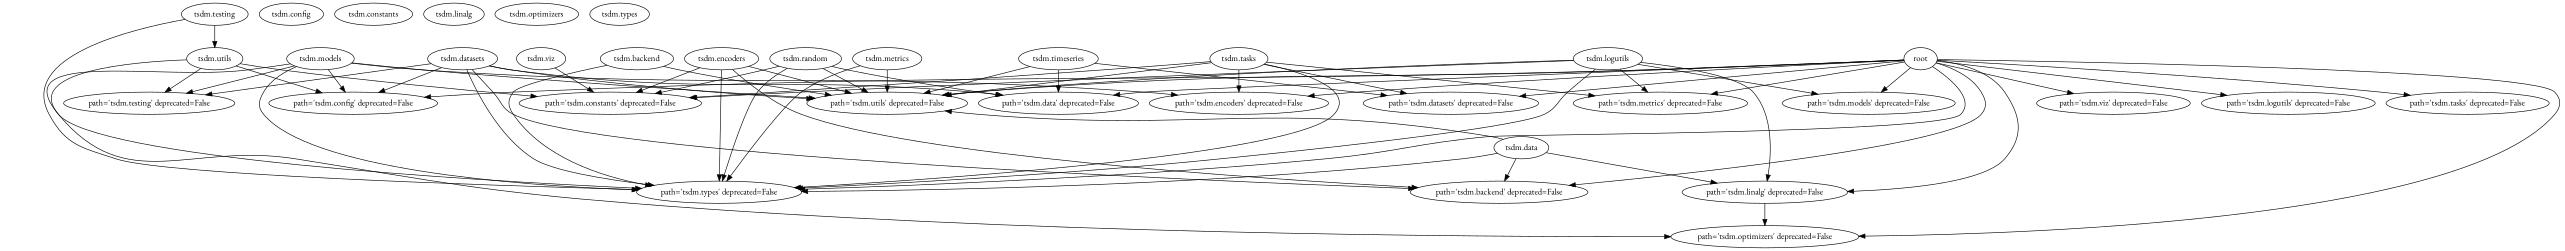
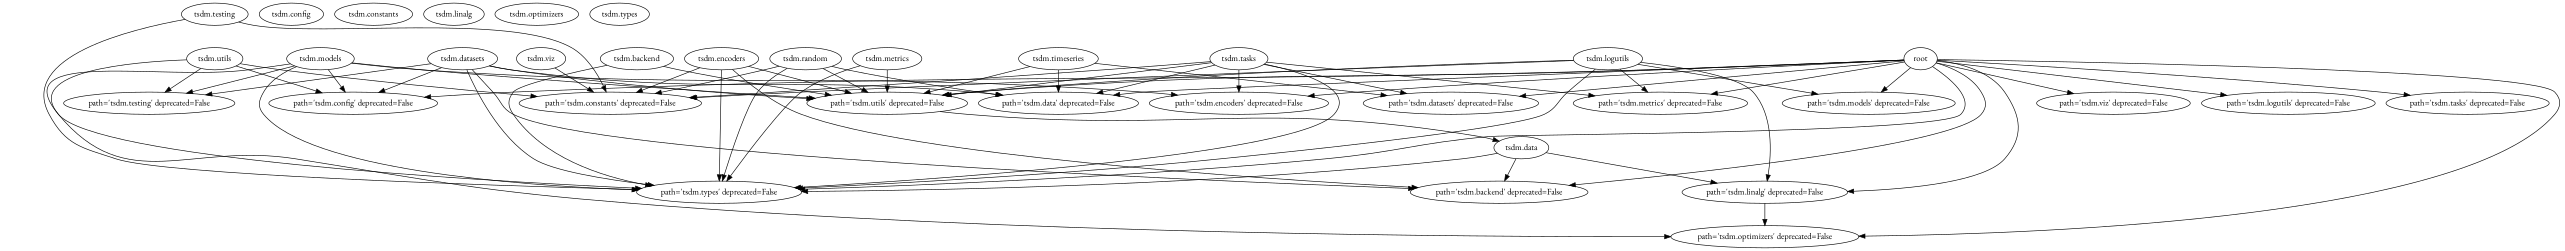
(215, 33) -> (431, 28)
none -> (1159, 79)
(1228, 119) -> (1217, 119)
